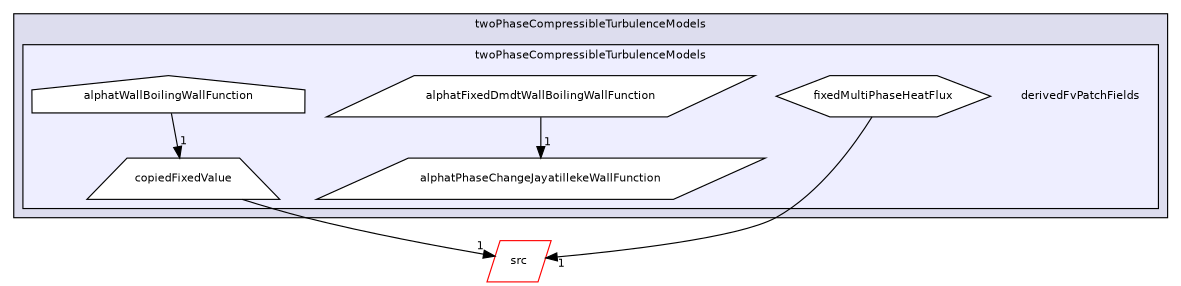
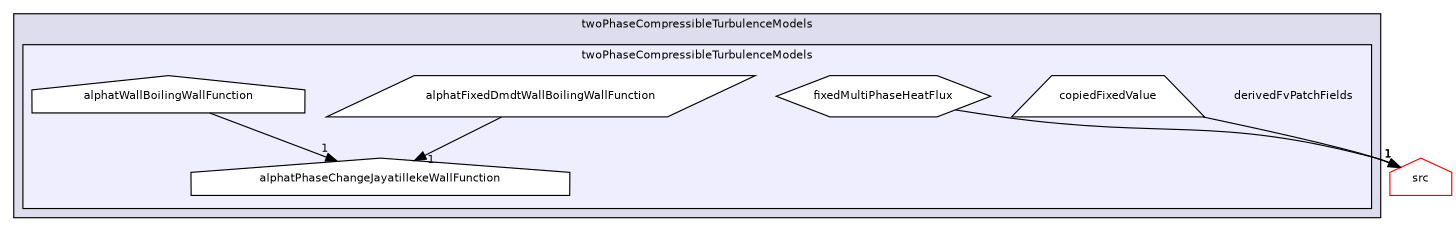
(174, 130) -> (268, 135)
(541, 179) -> (380, 179)
(519, 261) -> (1421, 179)
